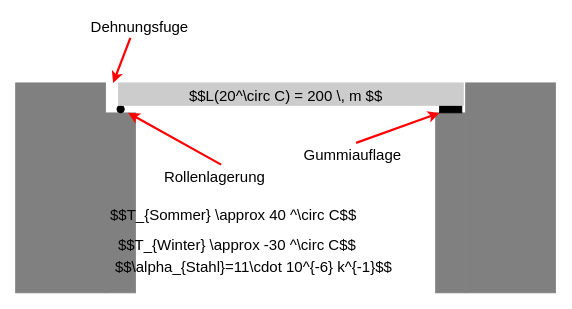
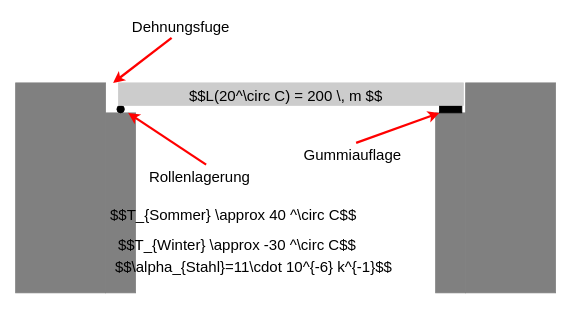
(139, 27) -> (180, 27)
(214, 177) -> (199, 177)
